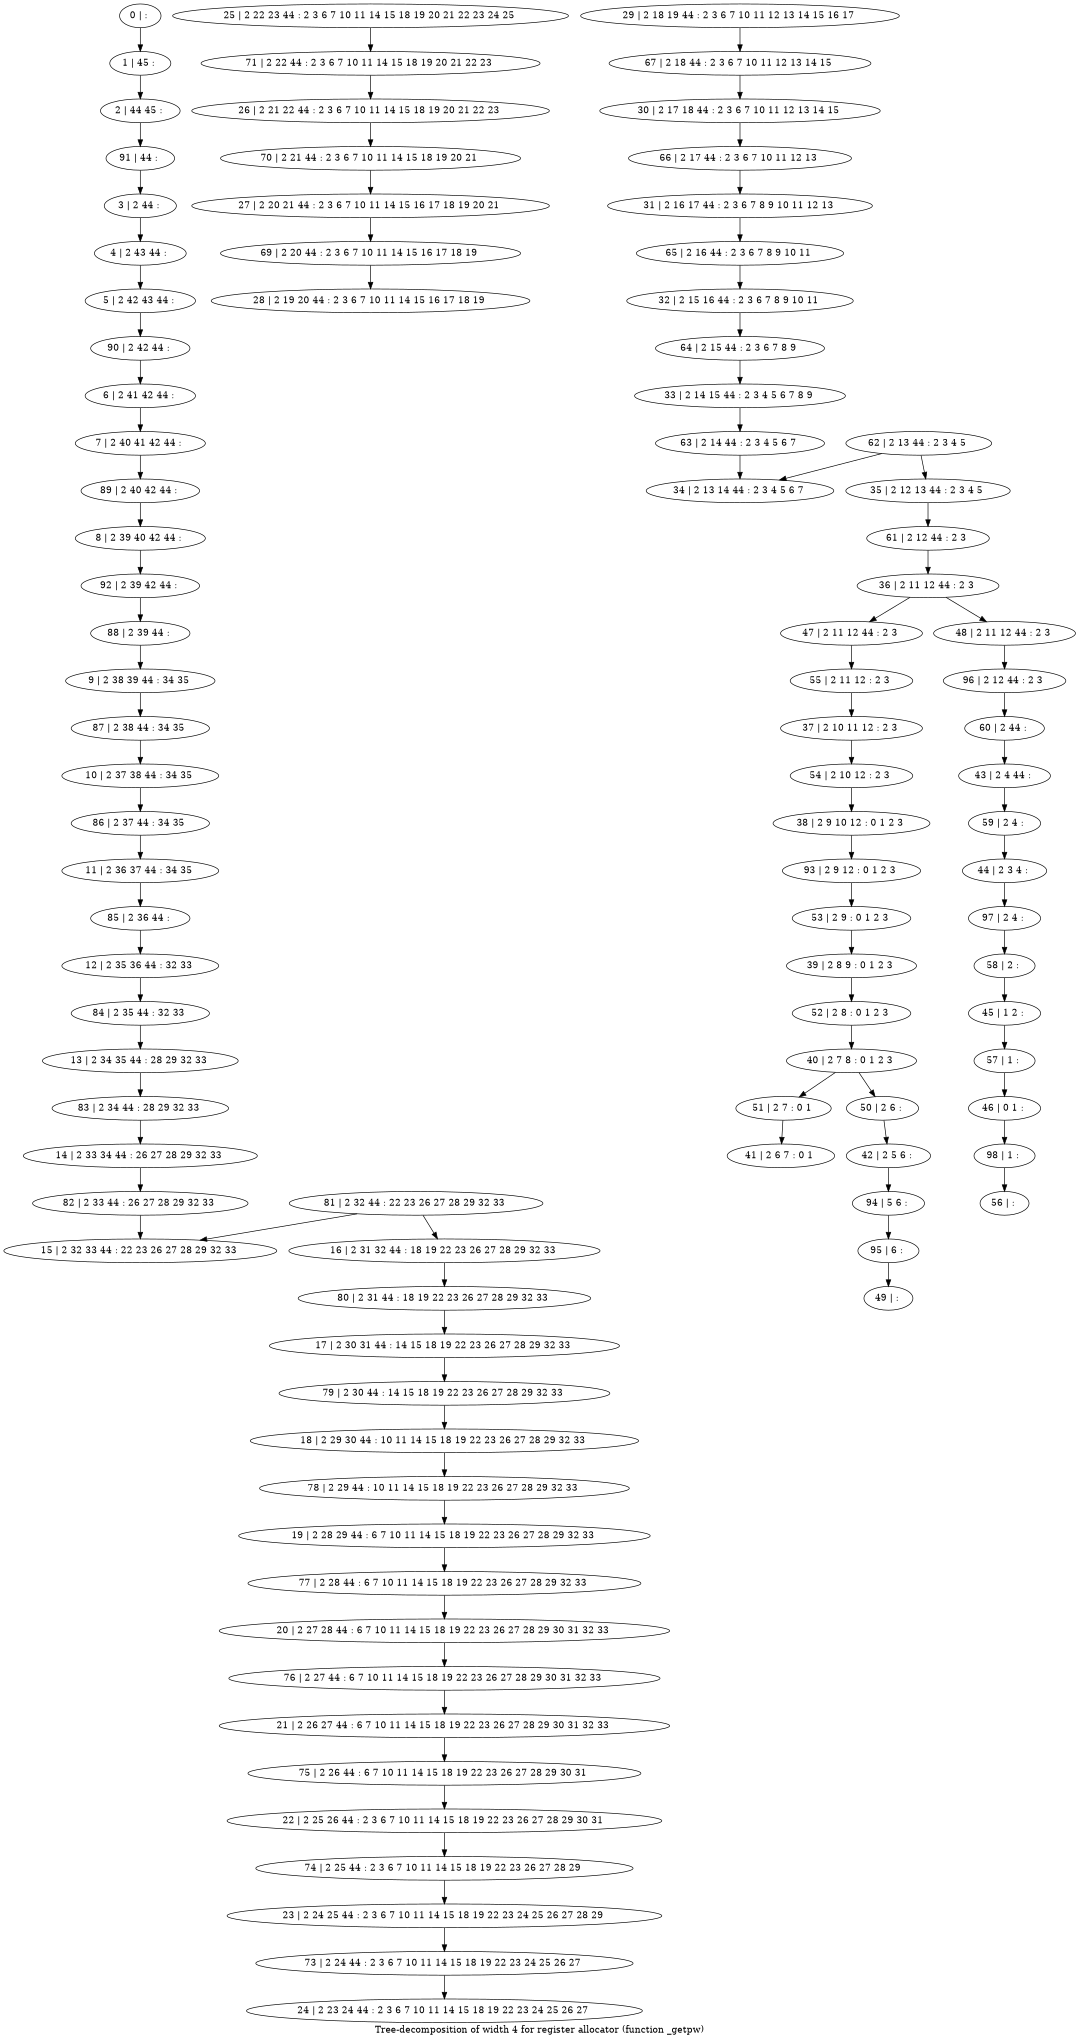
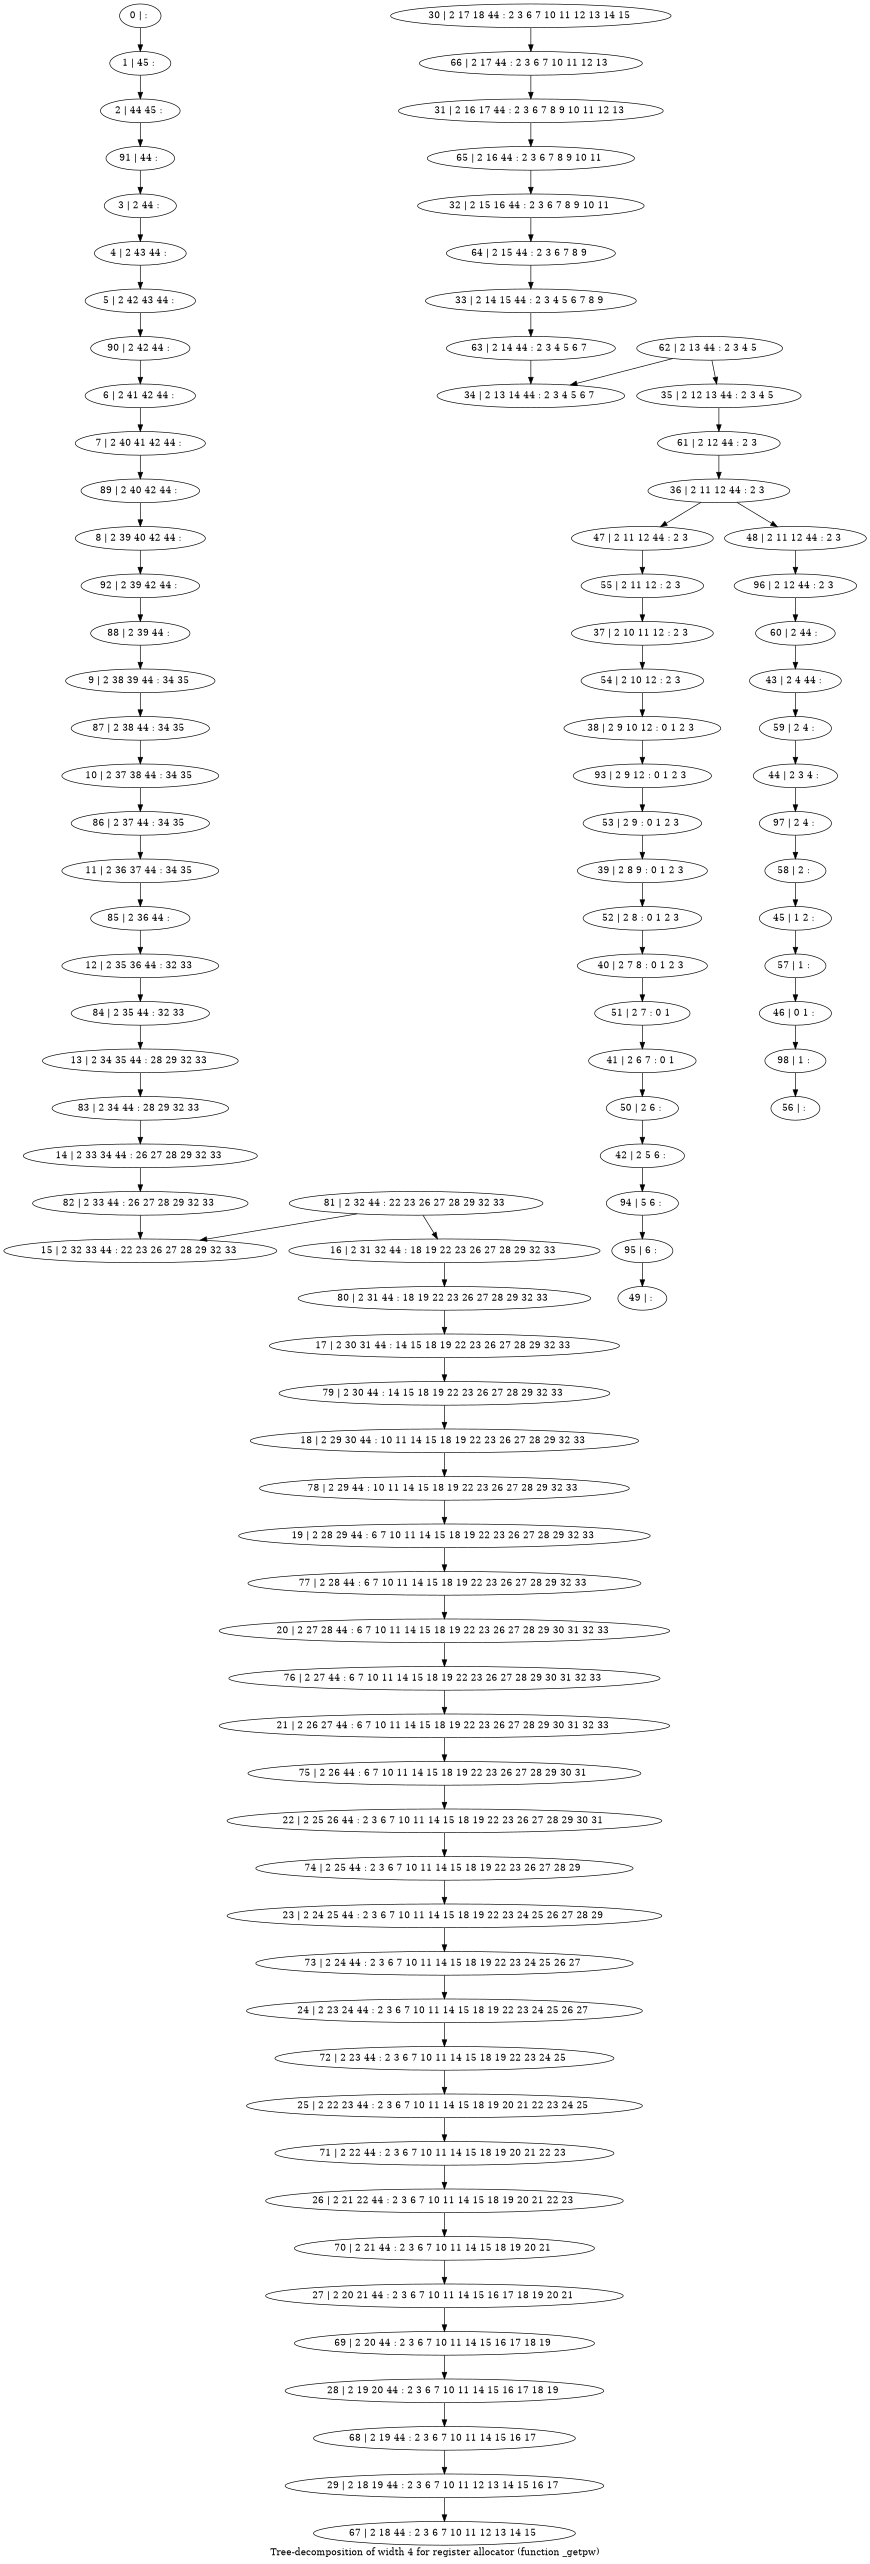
(740, 84) -> none
(865, 1082) -> (642, 1081)
none -> (444, 2058)
none -> (444, 2438)
